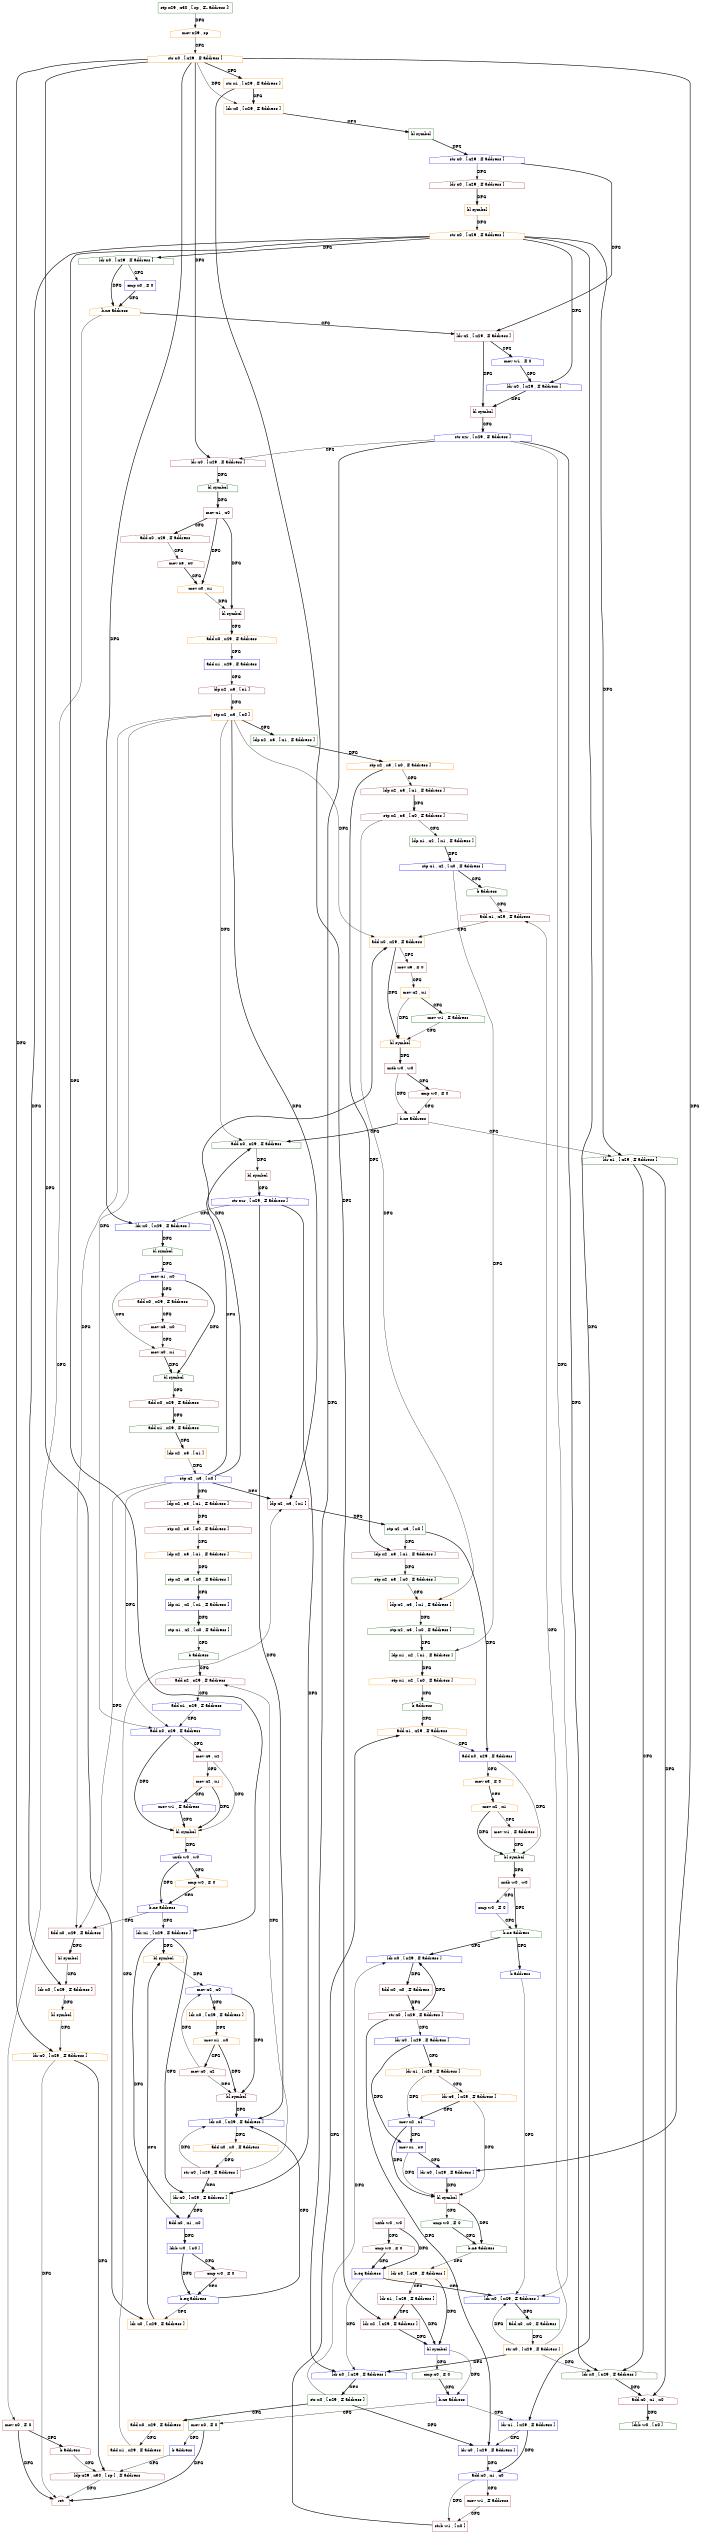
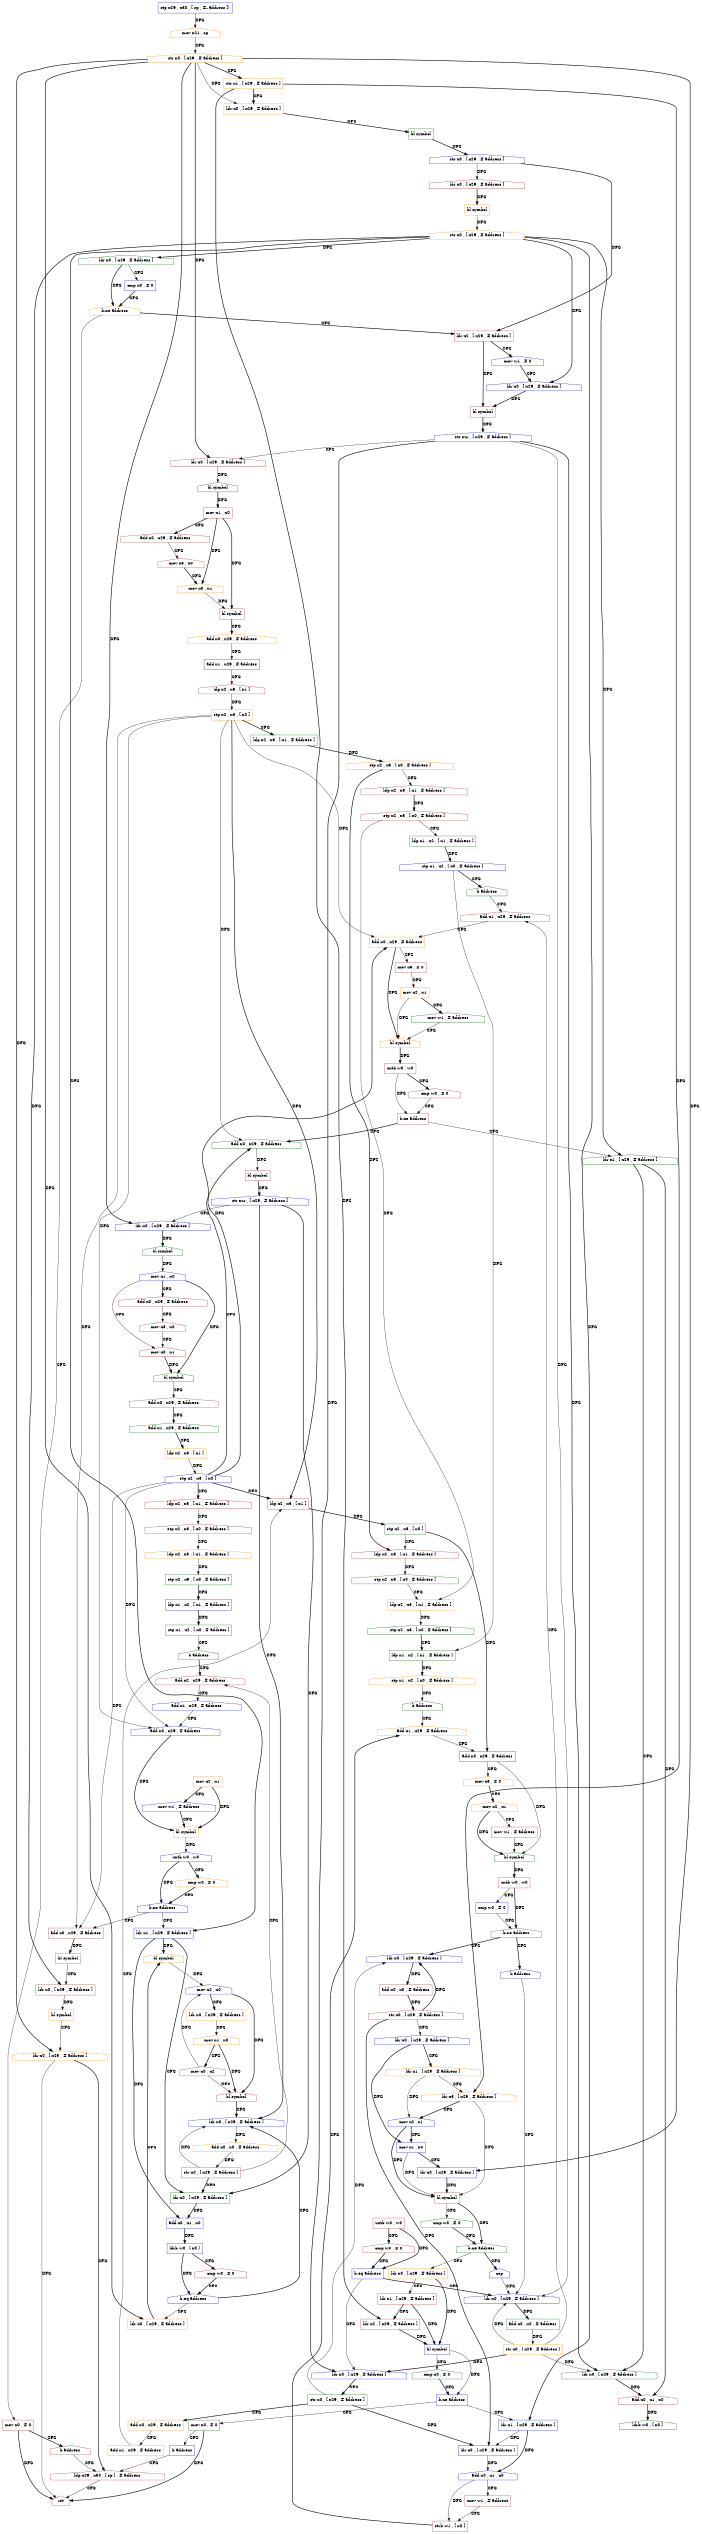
(195, 8) -> (195, 8)
(195, 33) -> (195, 33)
none -> (676, 995)
(208, 1756) -> none
none -> (499, 2274)
(92, 2488) -> (92, 2488)
